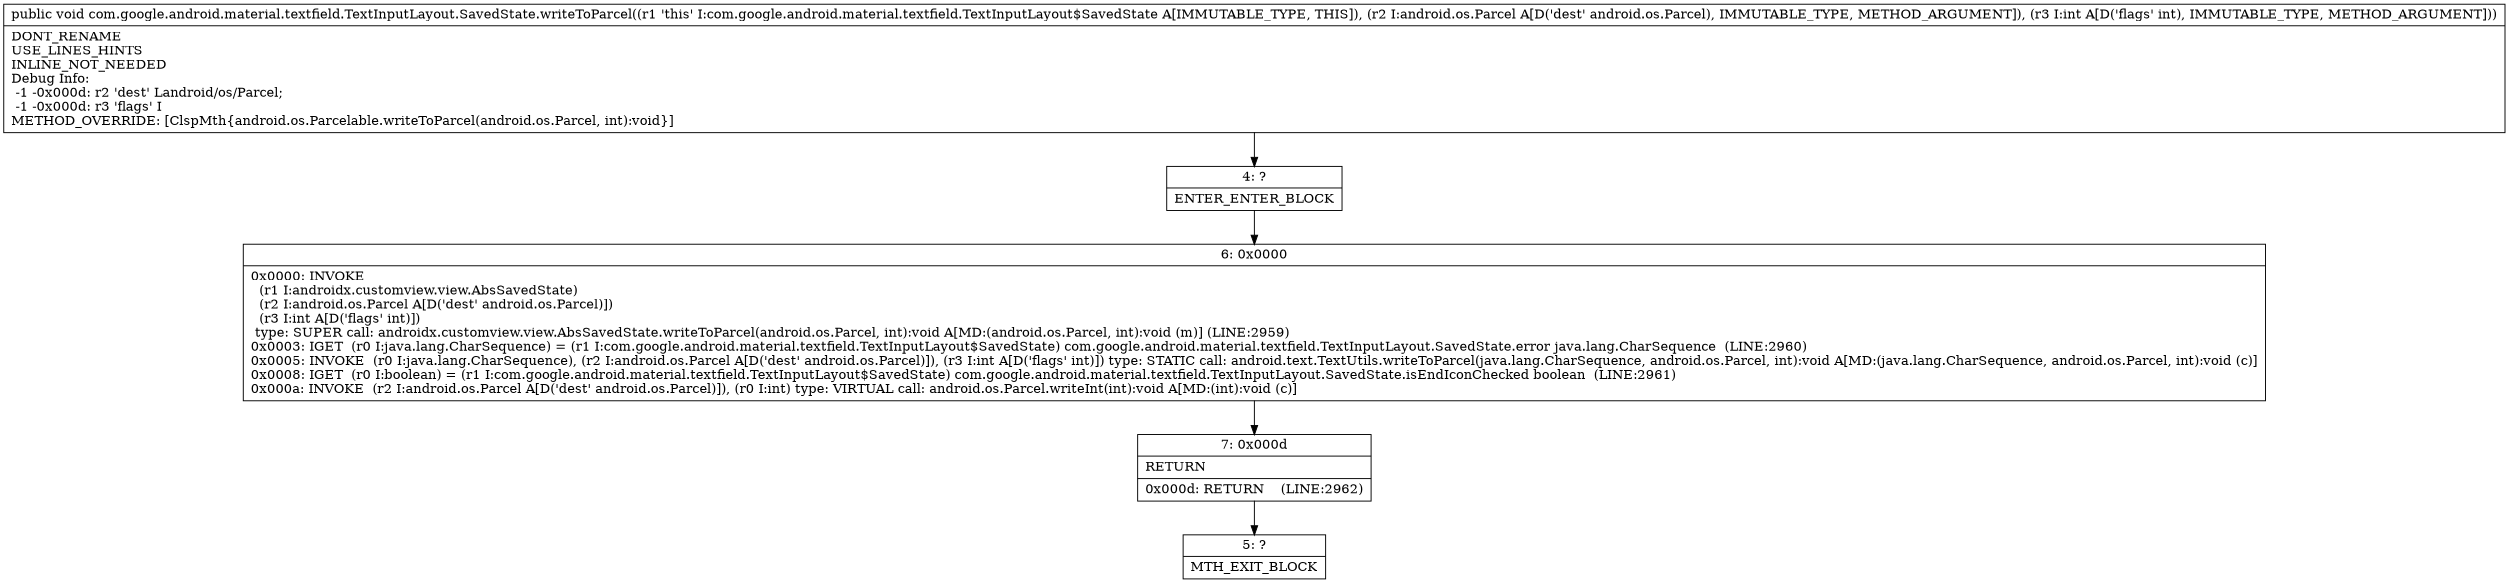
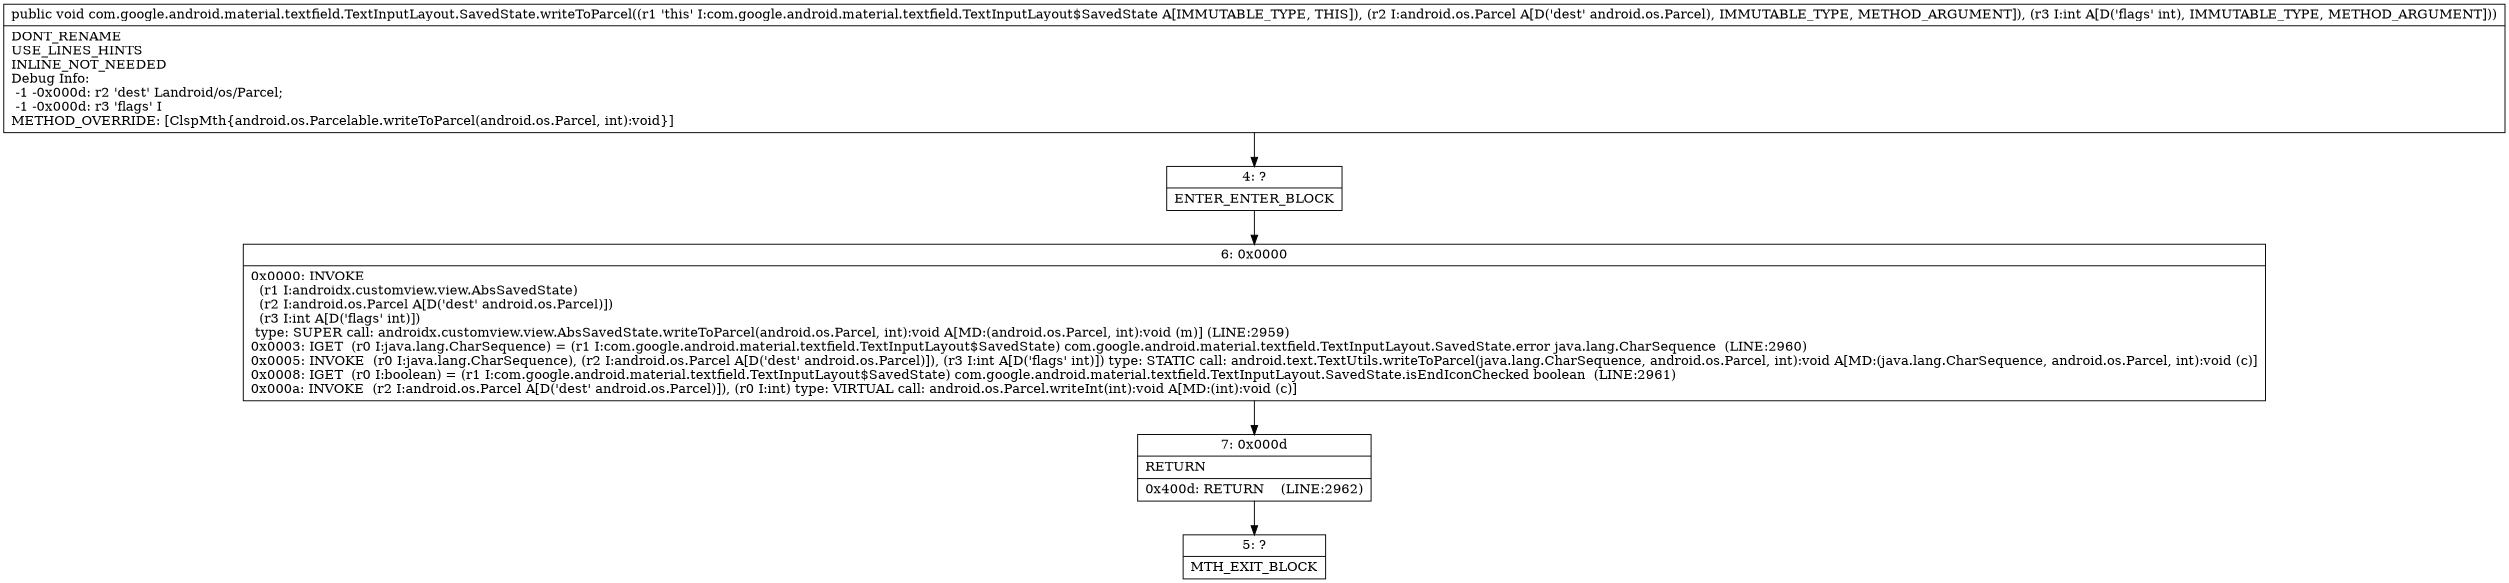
(1254, 489) -> (1254, 489)
